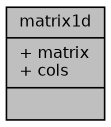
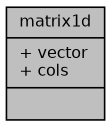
(55, 53) -> (54, 53)
